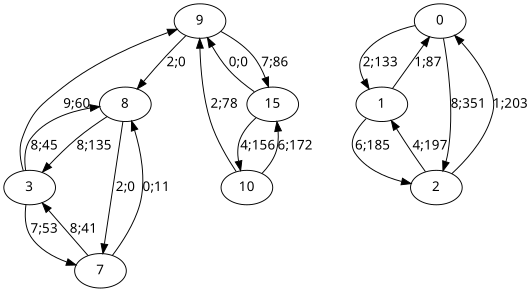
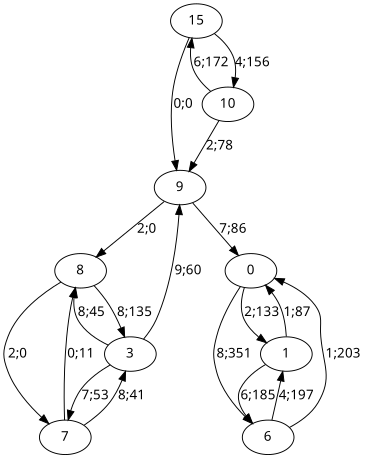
(248, 50) -> (212, 226)
(436, 188) -> (268, 437)
